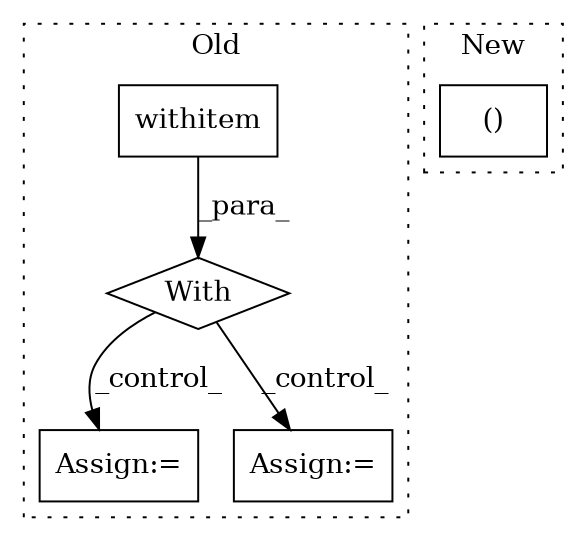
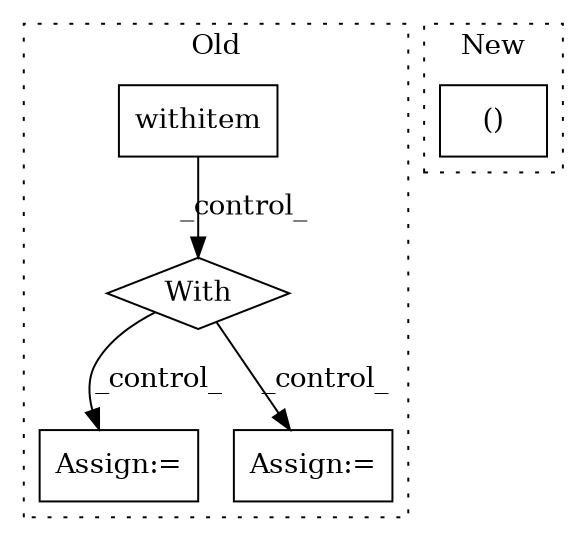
(244, 207) -> (244, 207)
